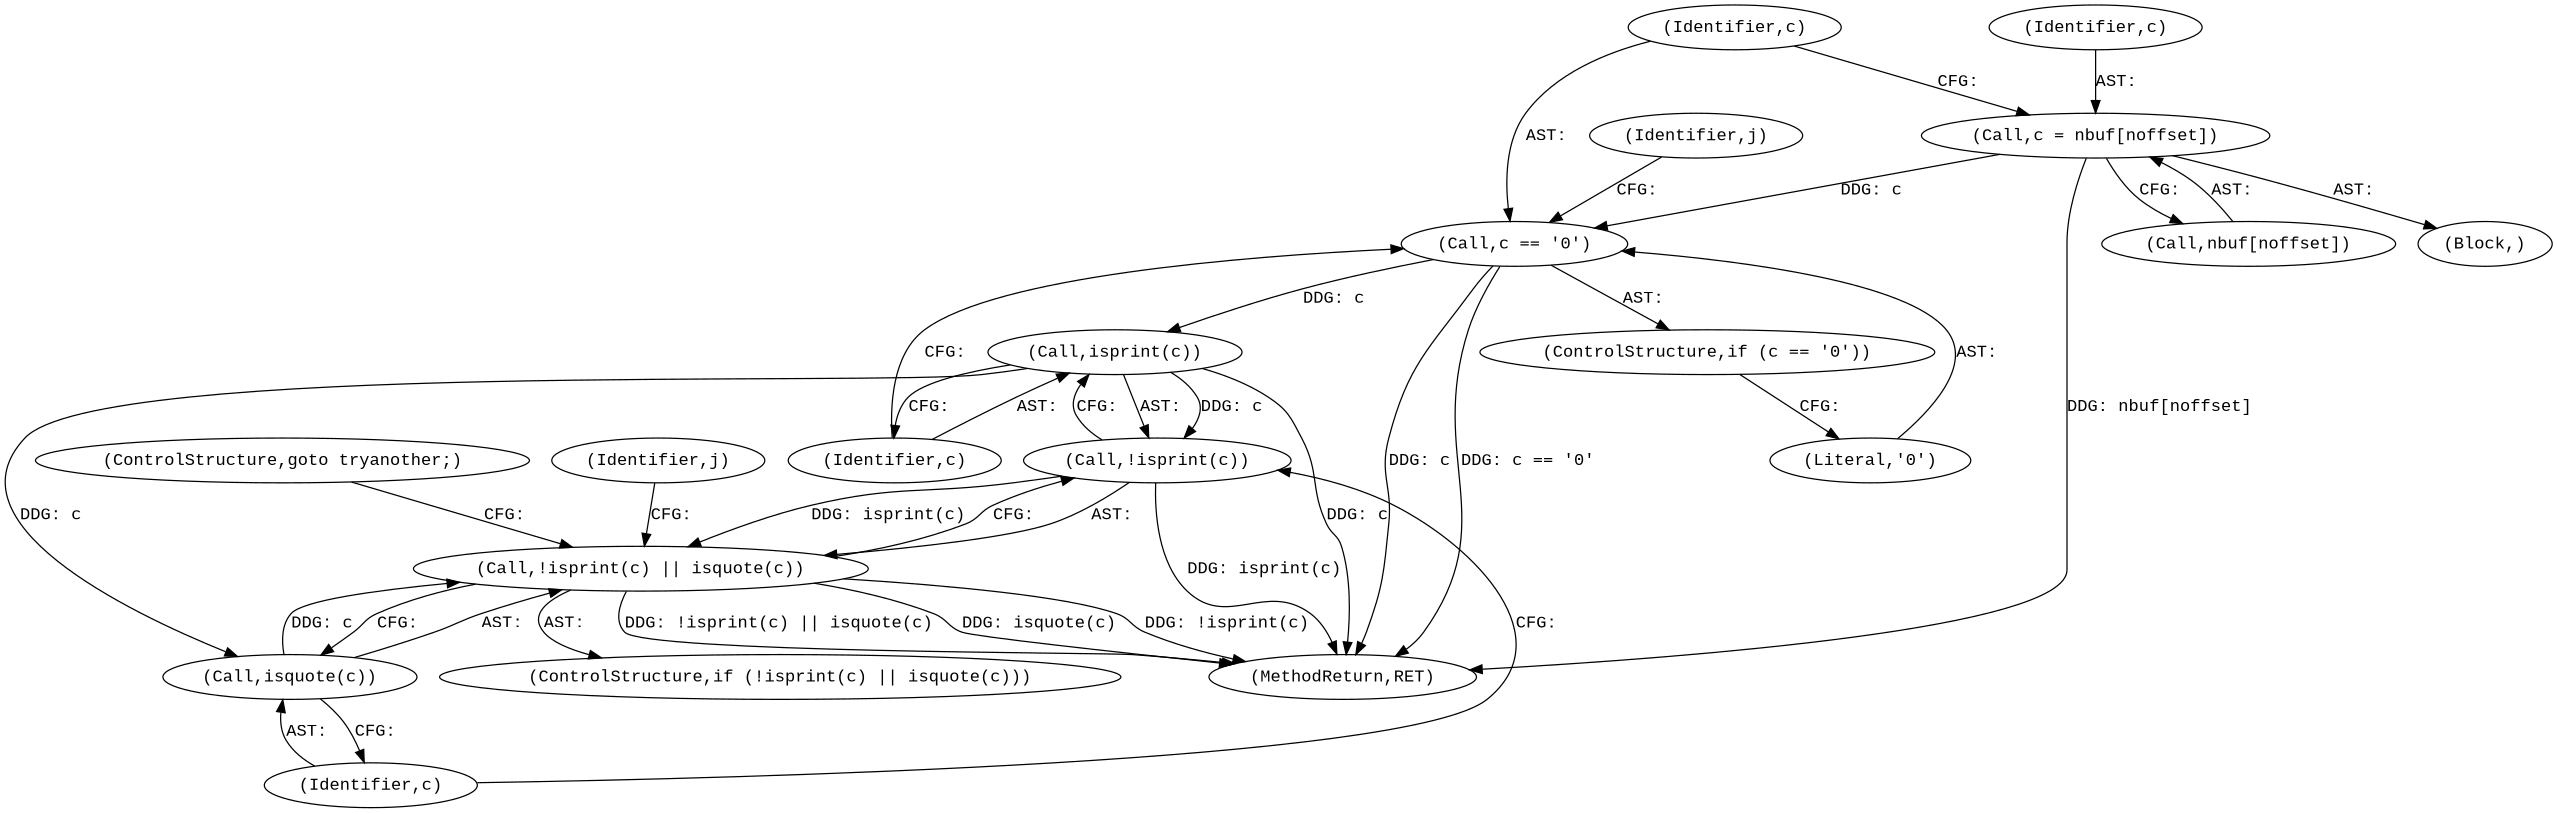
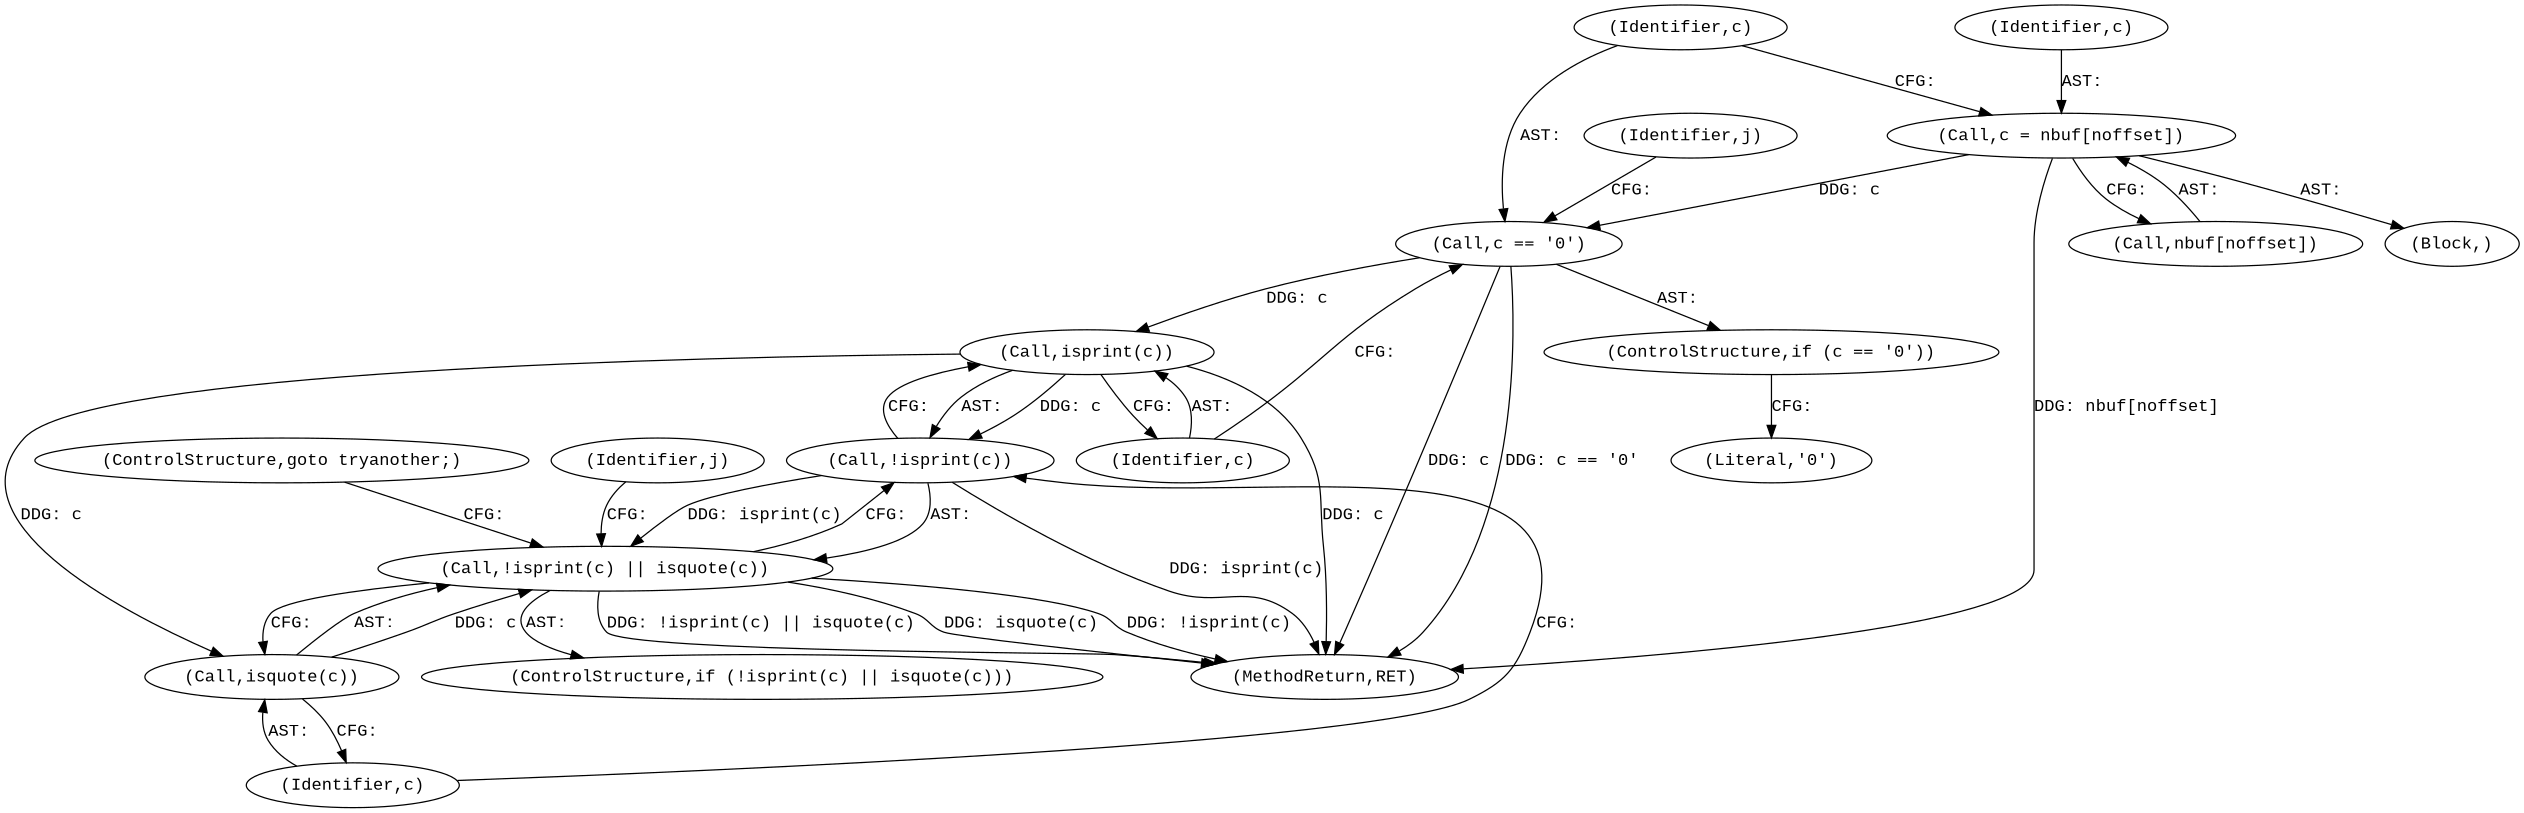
(1860, 287) -> none
